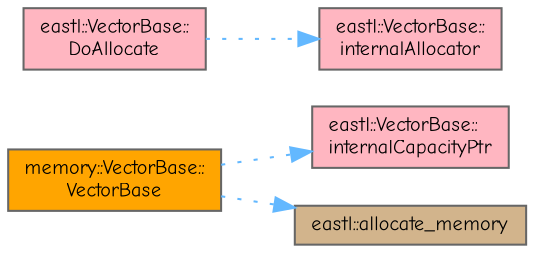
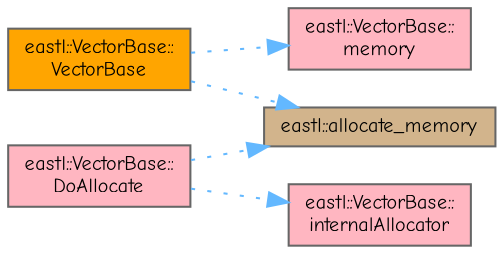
(410, 137) -> (380, 39)
none -> (219, 155)
(115, 180) -> (99, 59)
